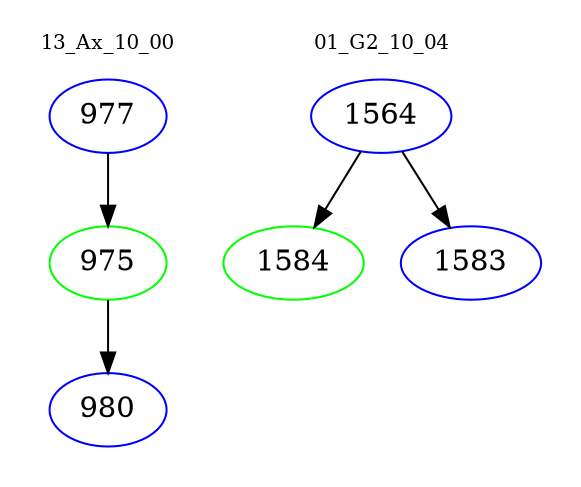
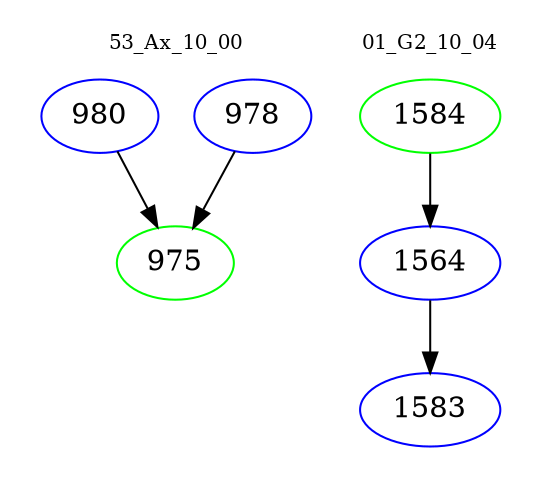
(108, 44) -> (176, 44)
(108, 116) -> (253, 116)
(343, 180) -> (430, 180)
(108, 326) -> (133, 180)
